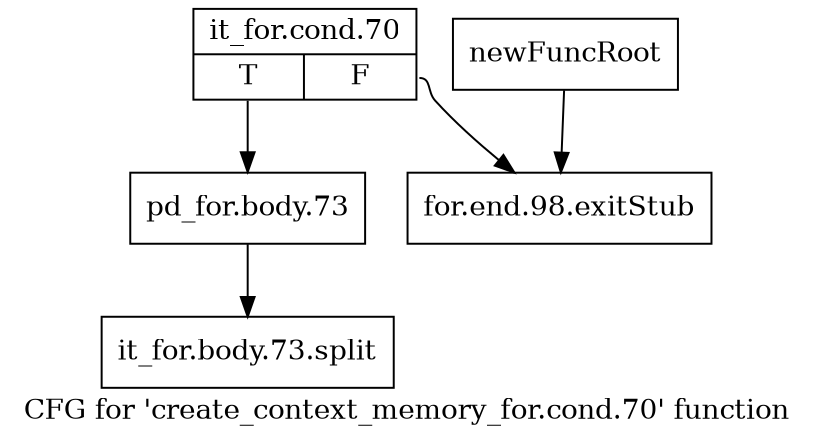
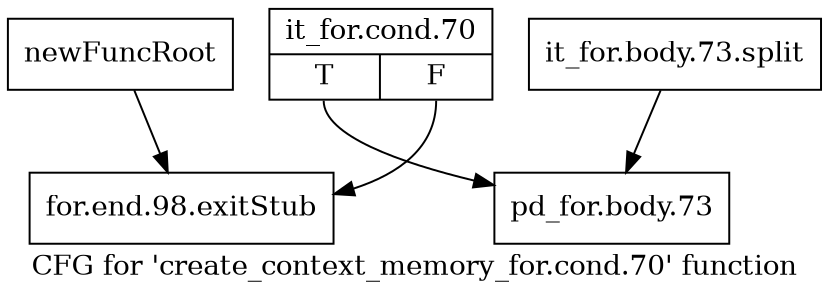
(248, 271) -> (647, 122)
